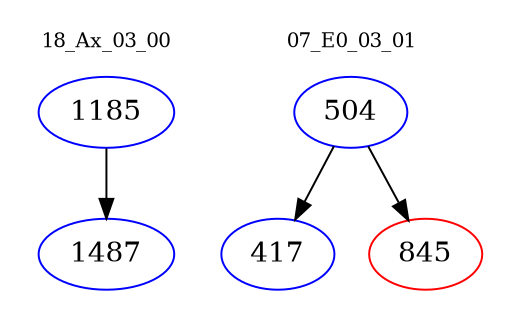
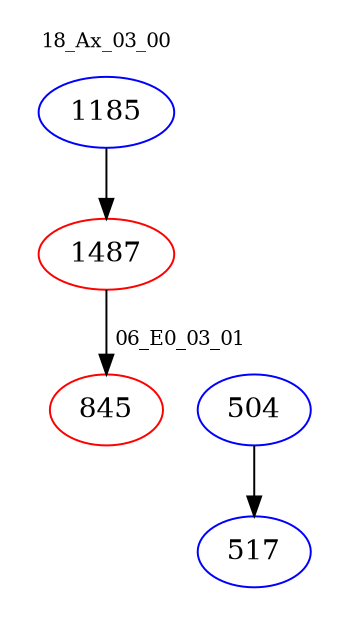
(352, 42) -> (180, 340)
(383, 174) -> (106, 333)
(106, 254) -> (106, 254)
(278, 254) -> (254, 552)
